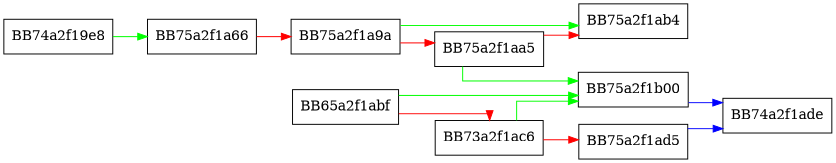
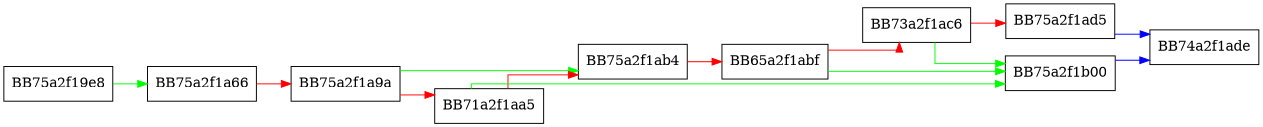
(58, 37) -> (58, 84)
(489, 49) -> (489, 106)
none -> (700, 62)
